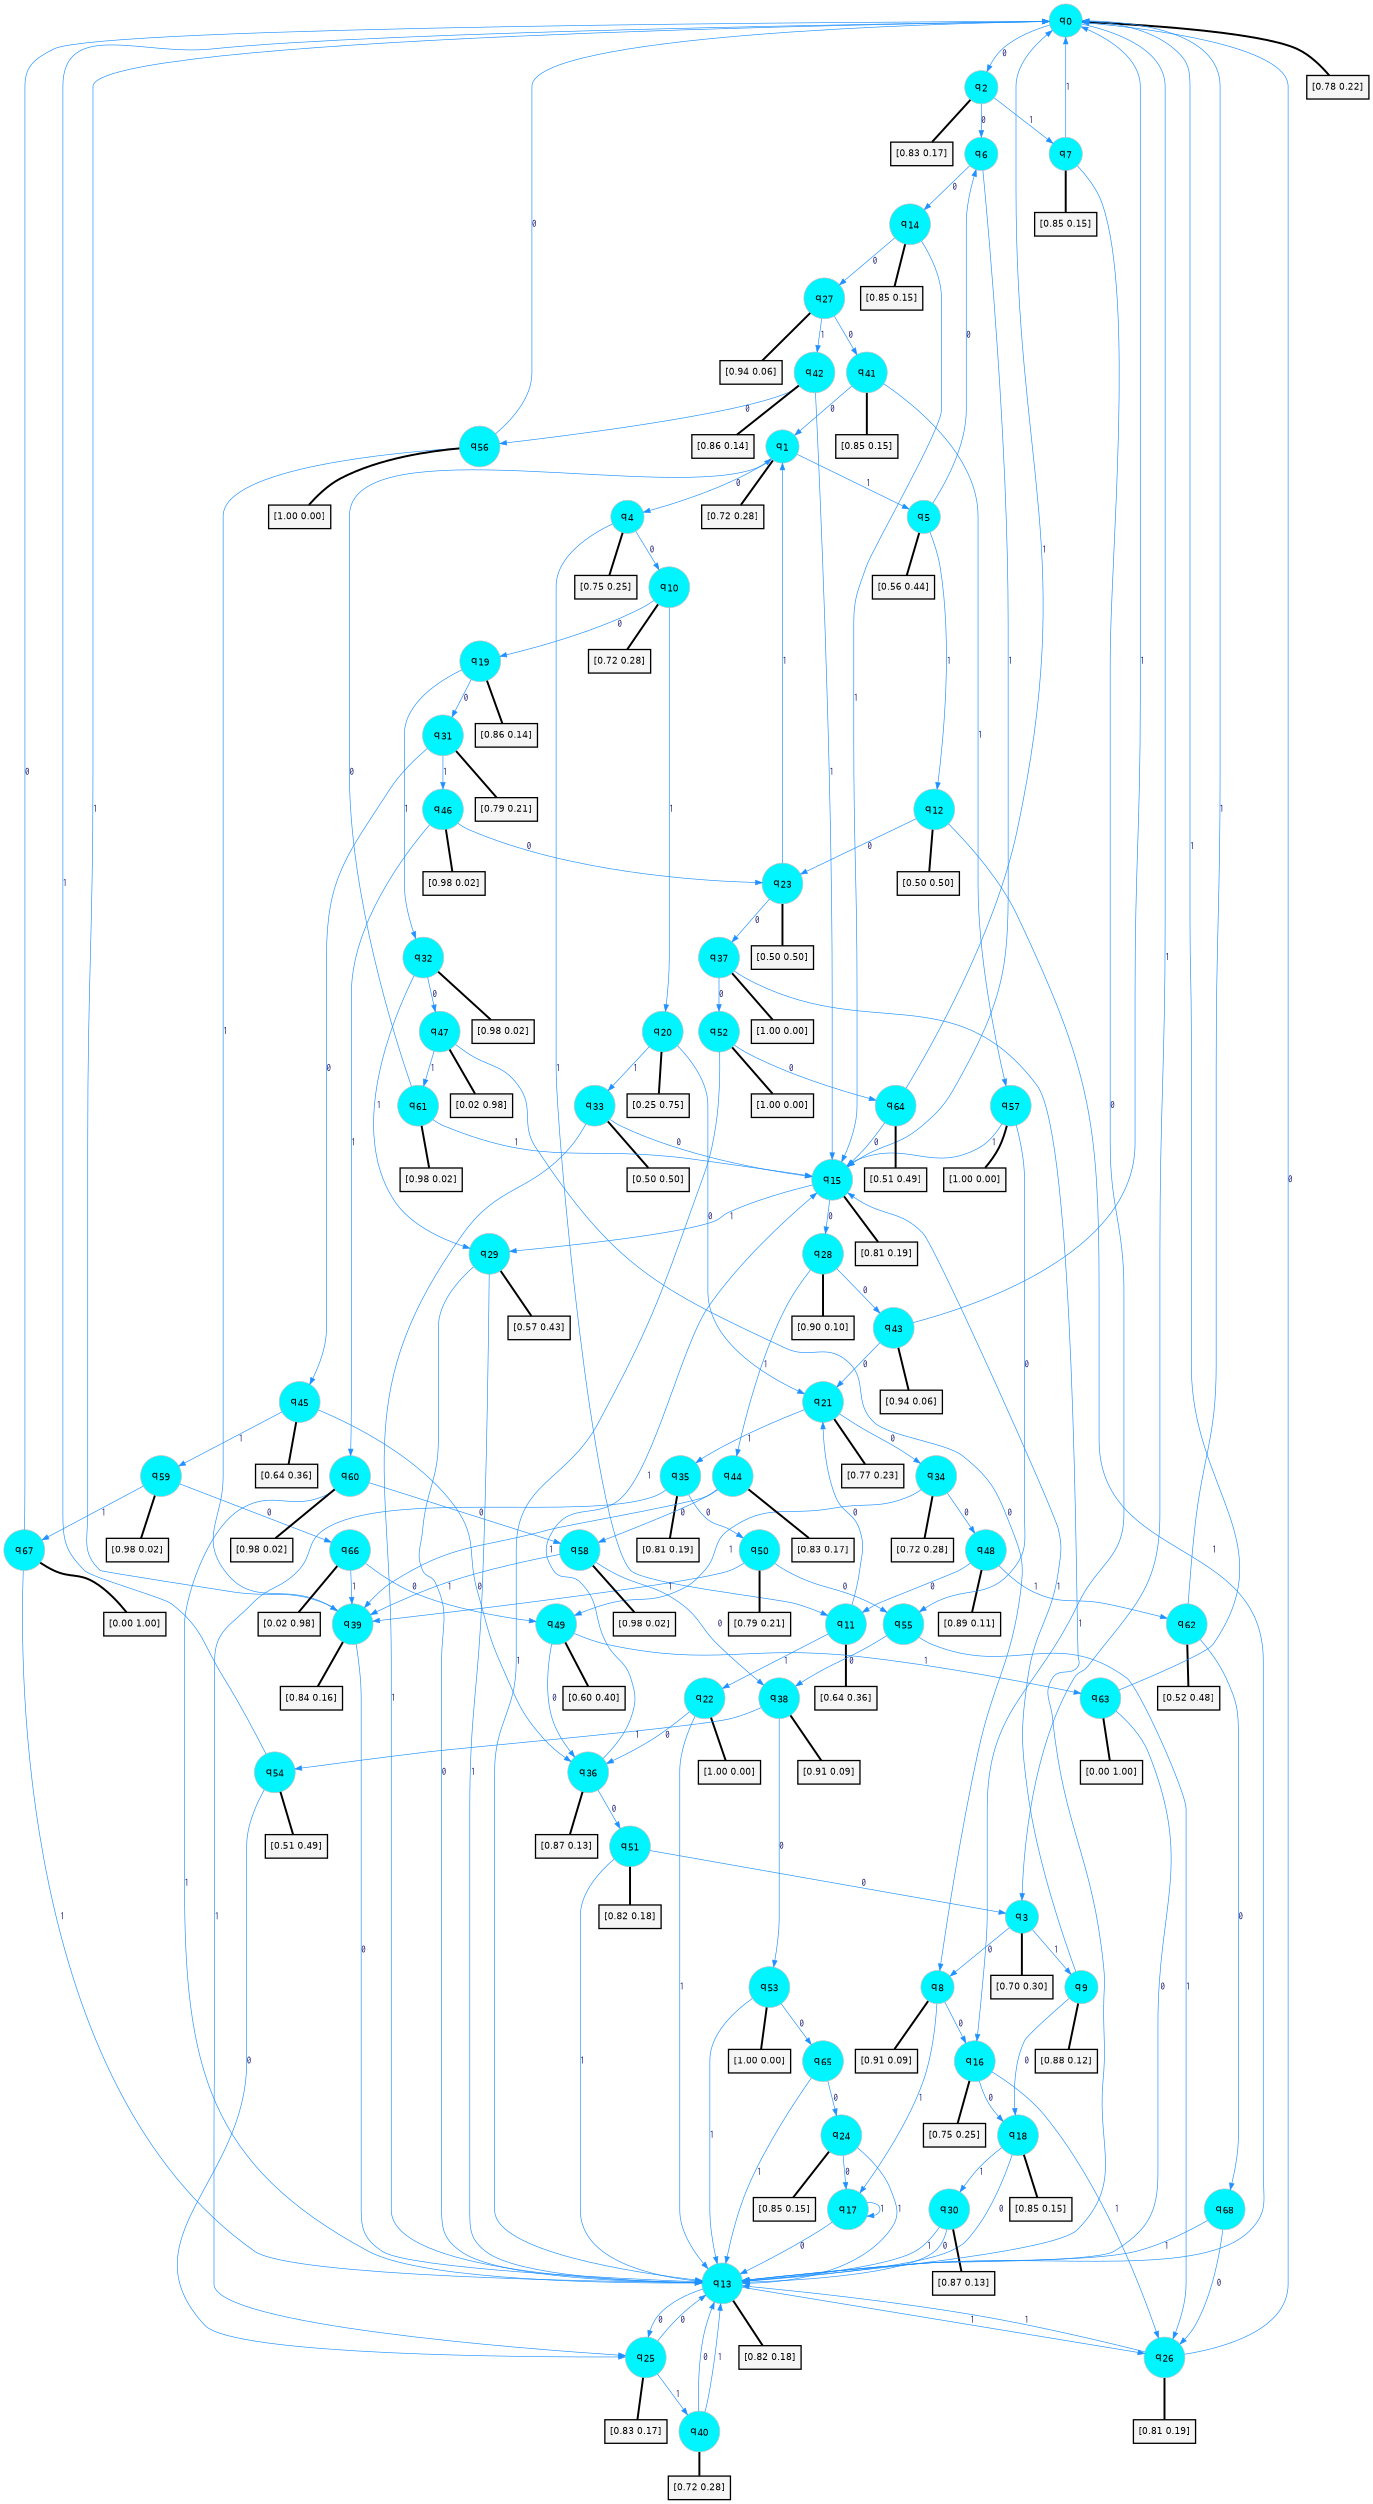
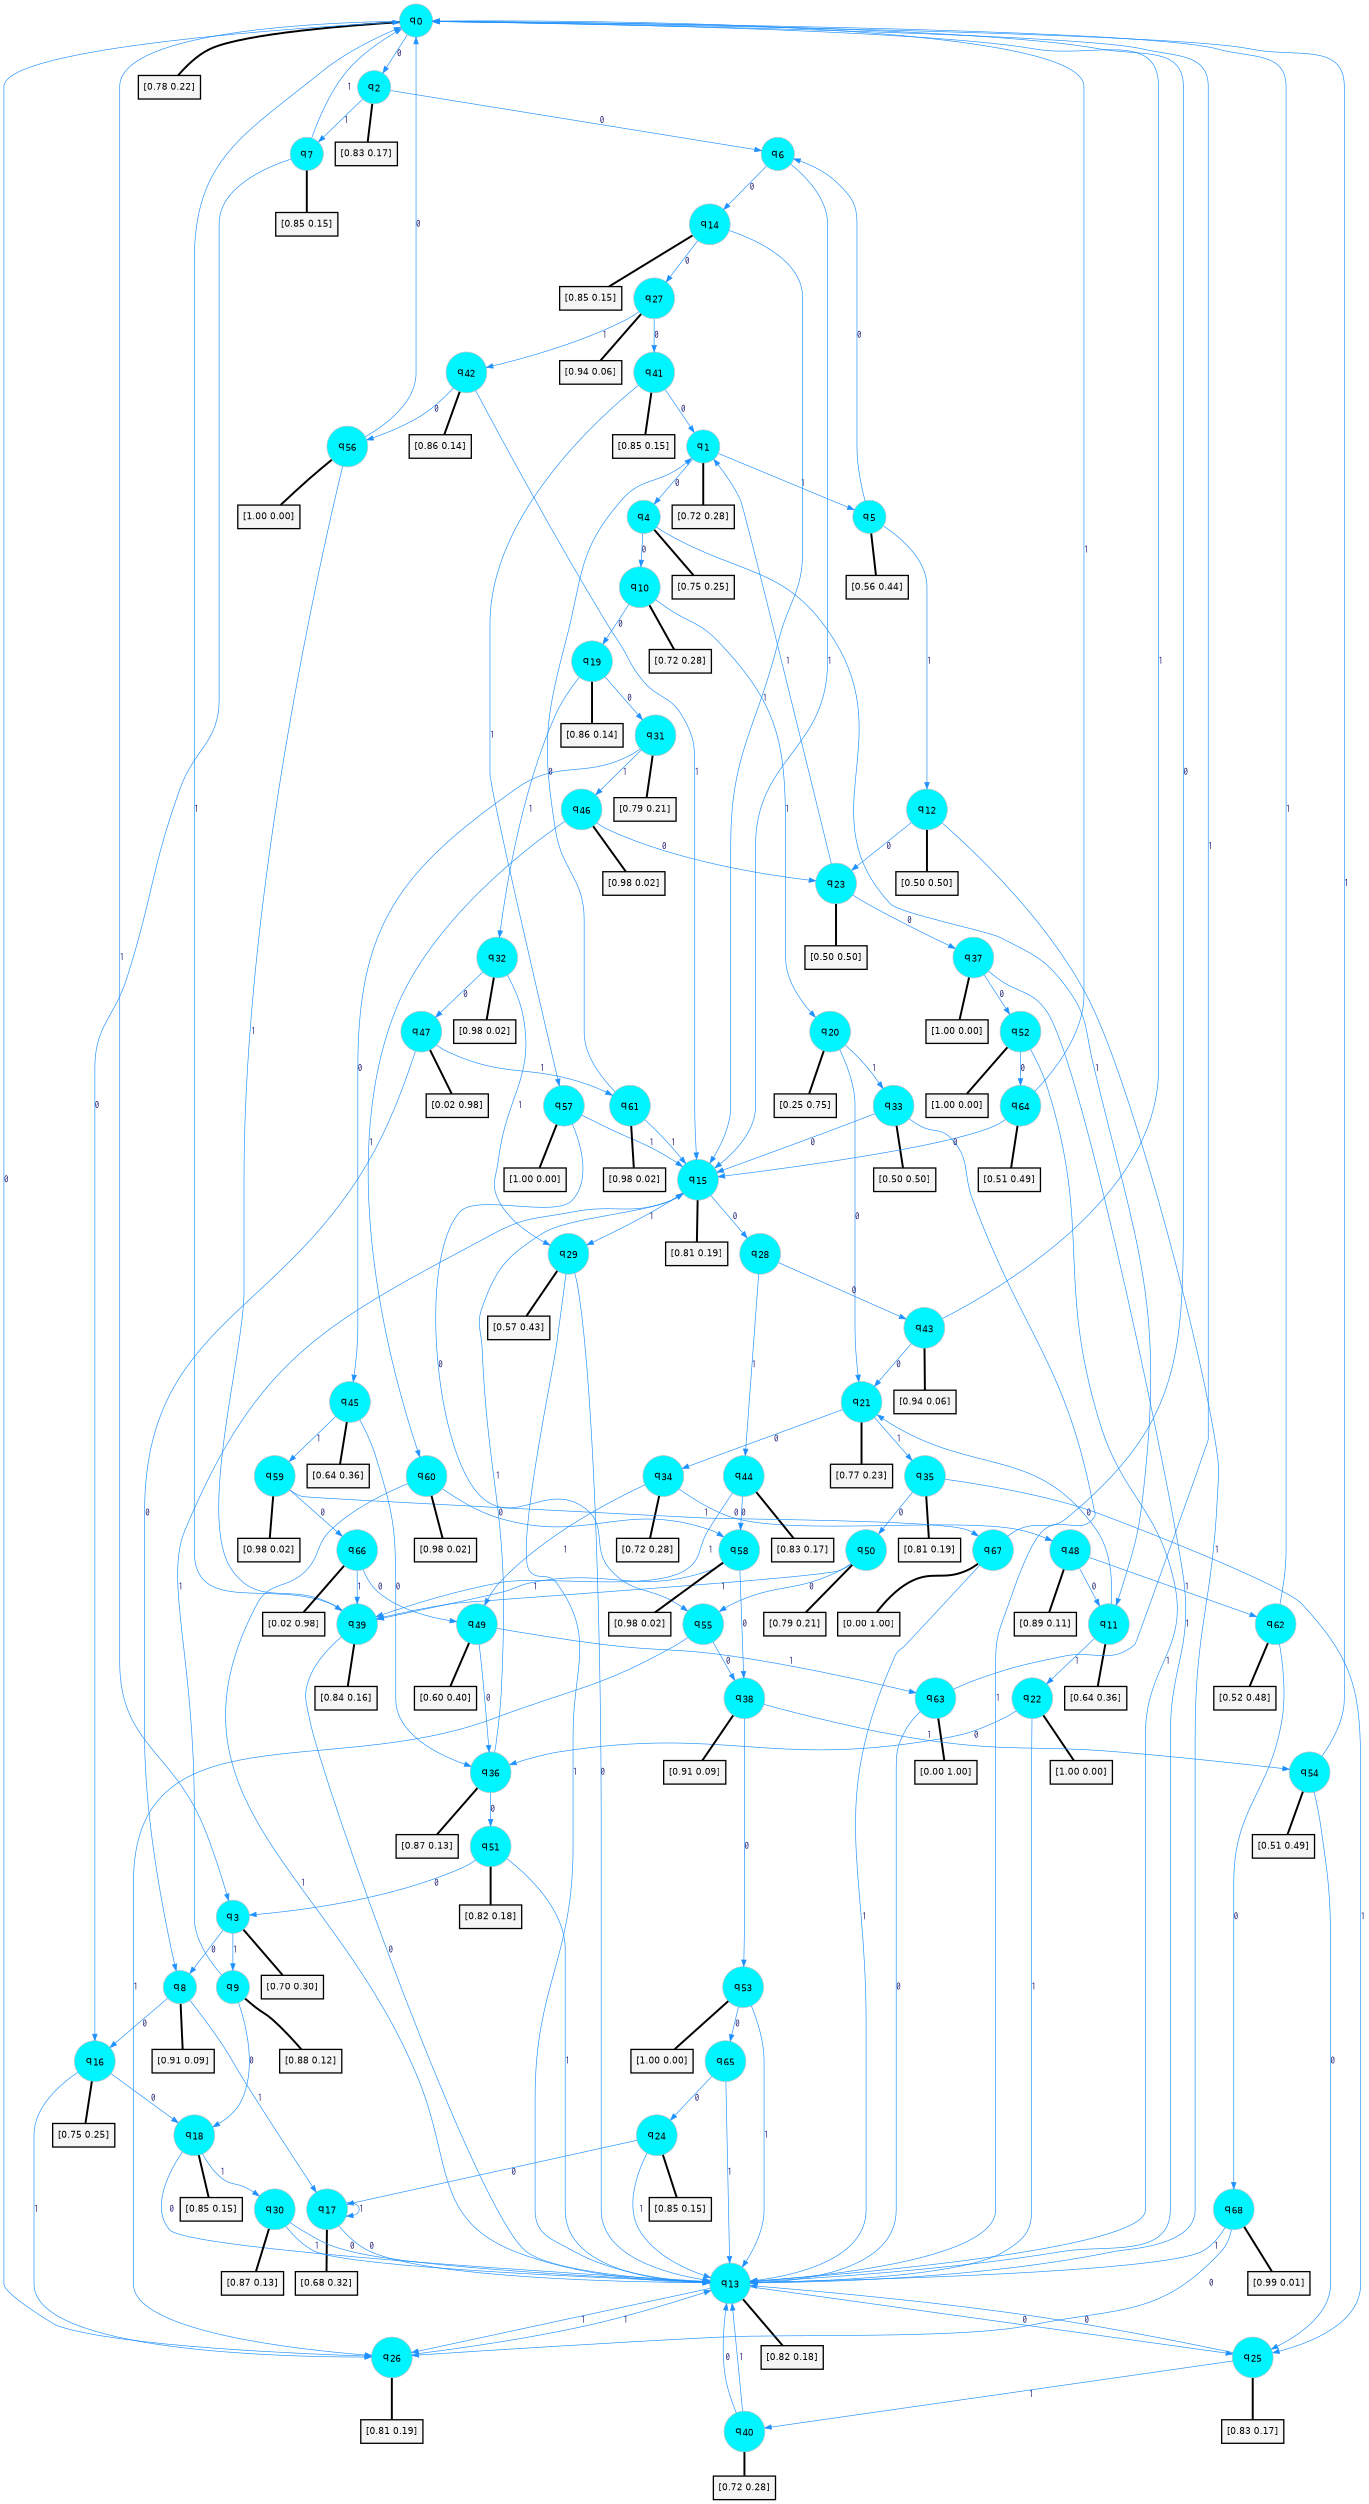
(823, 1328) -> none
none -> (326, 2283)
none -> (1279, 2283)
